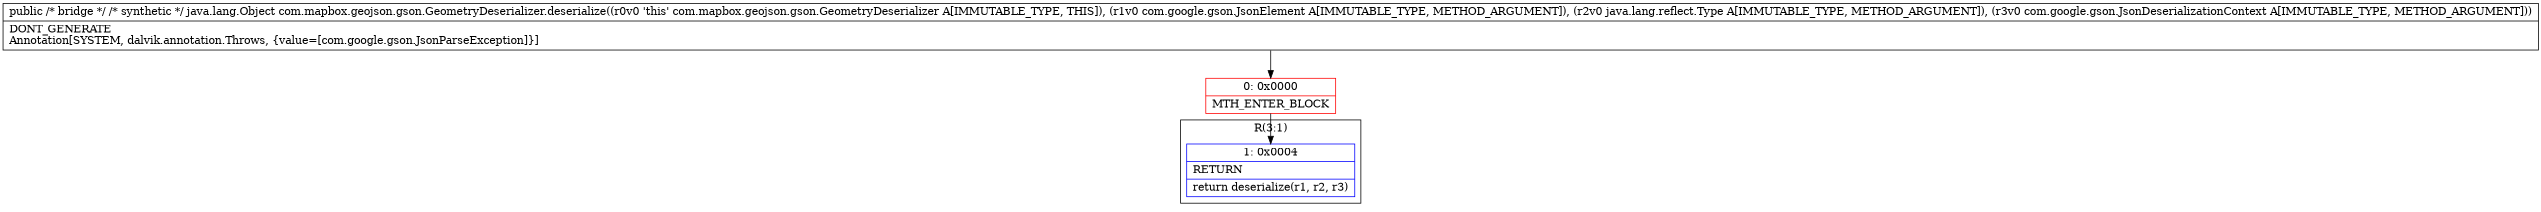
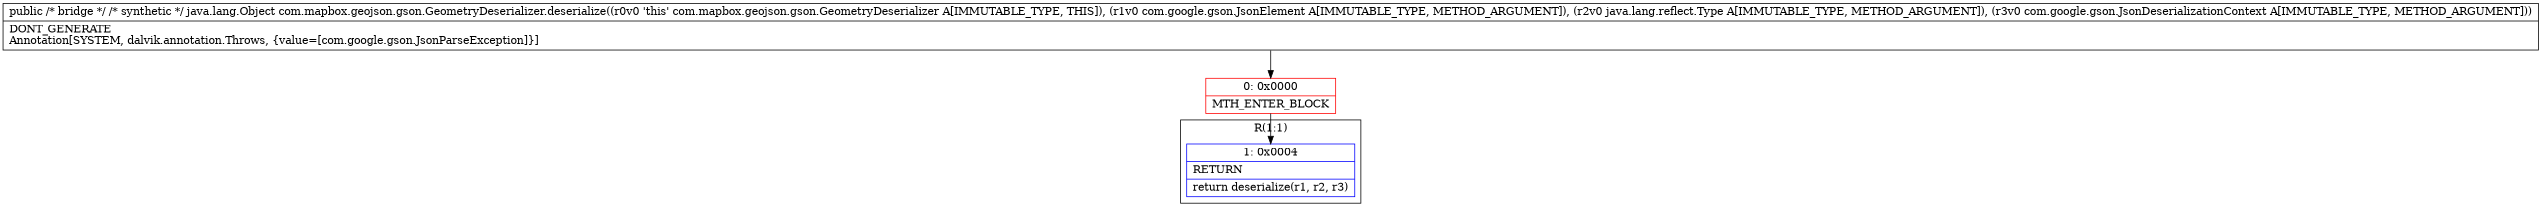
(1271, 129) -> (1271, 129)
